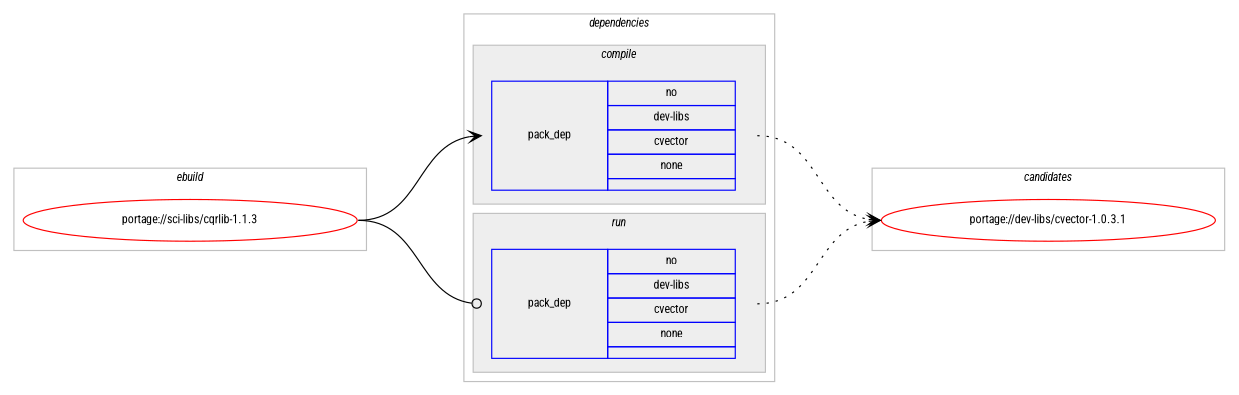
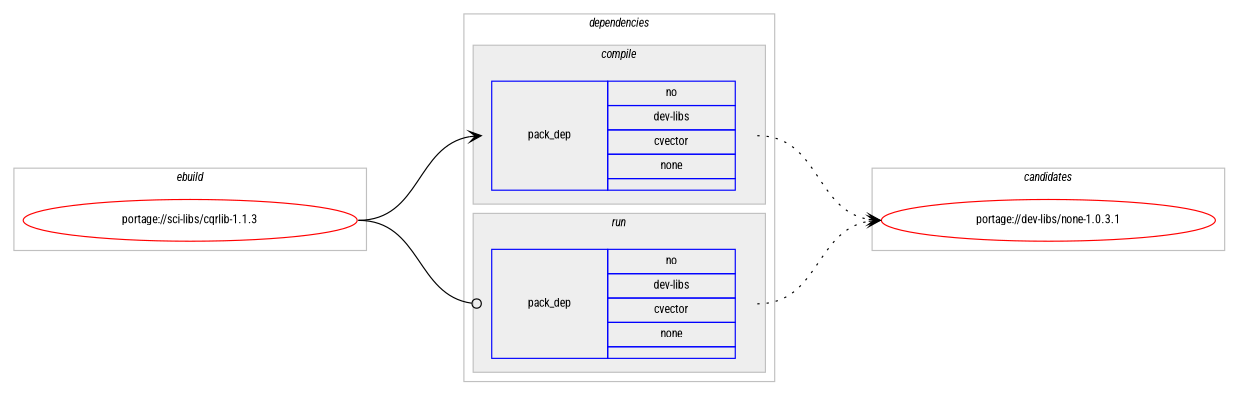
(1048, 220) -> (1048, 220)
